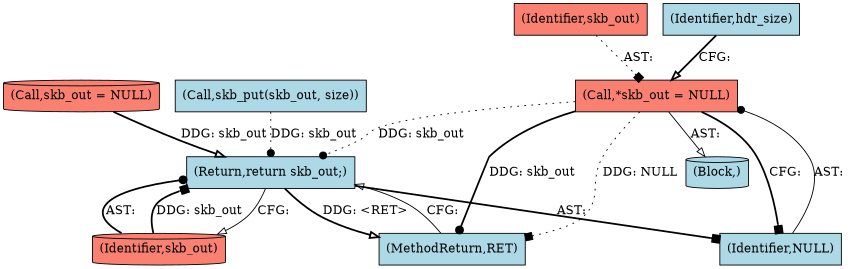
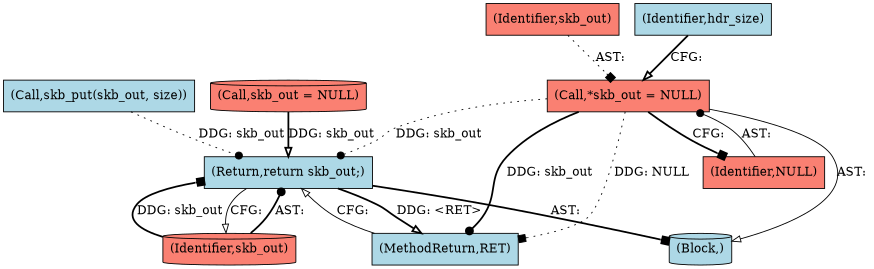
(533, 212) -> (517, 210)
(781, 249) -> (764, 173)
